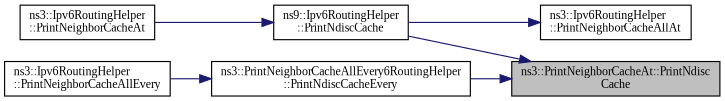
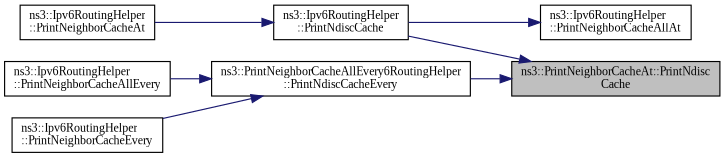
(341, 22) -> (341, 22)
none -> (87, 135)
